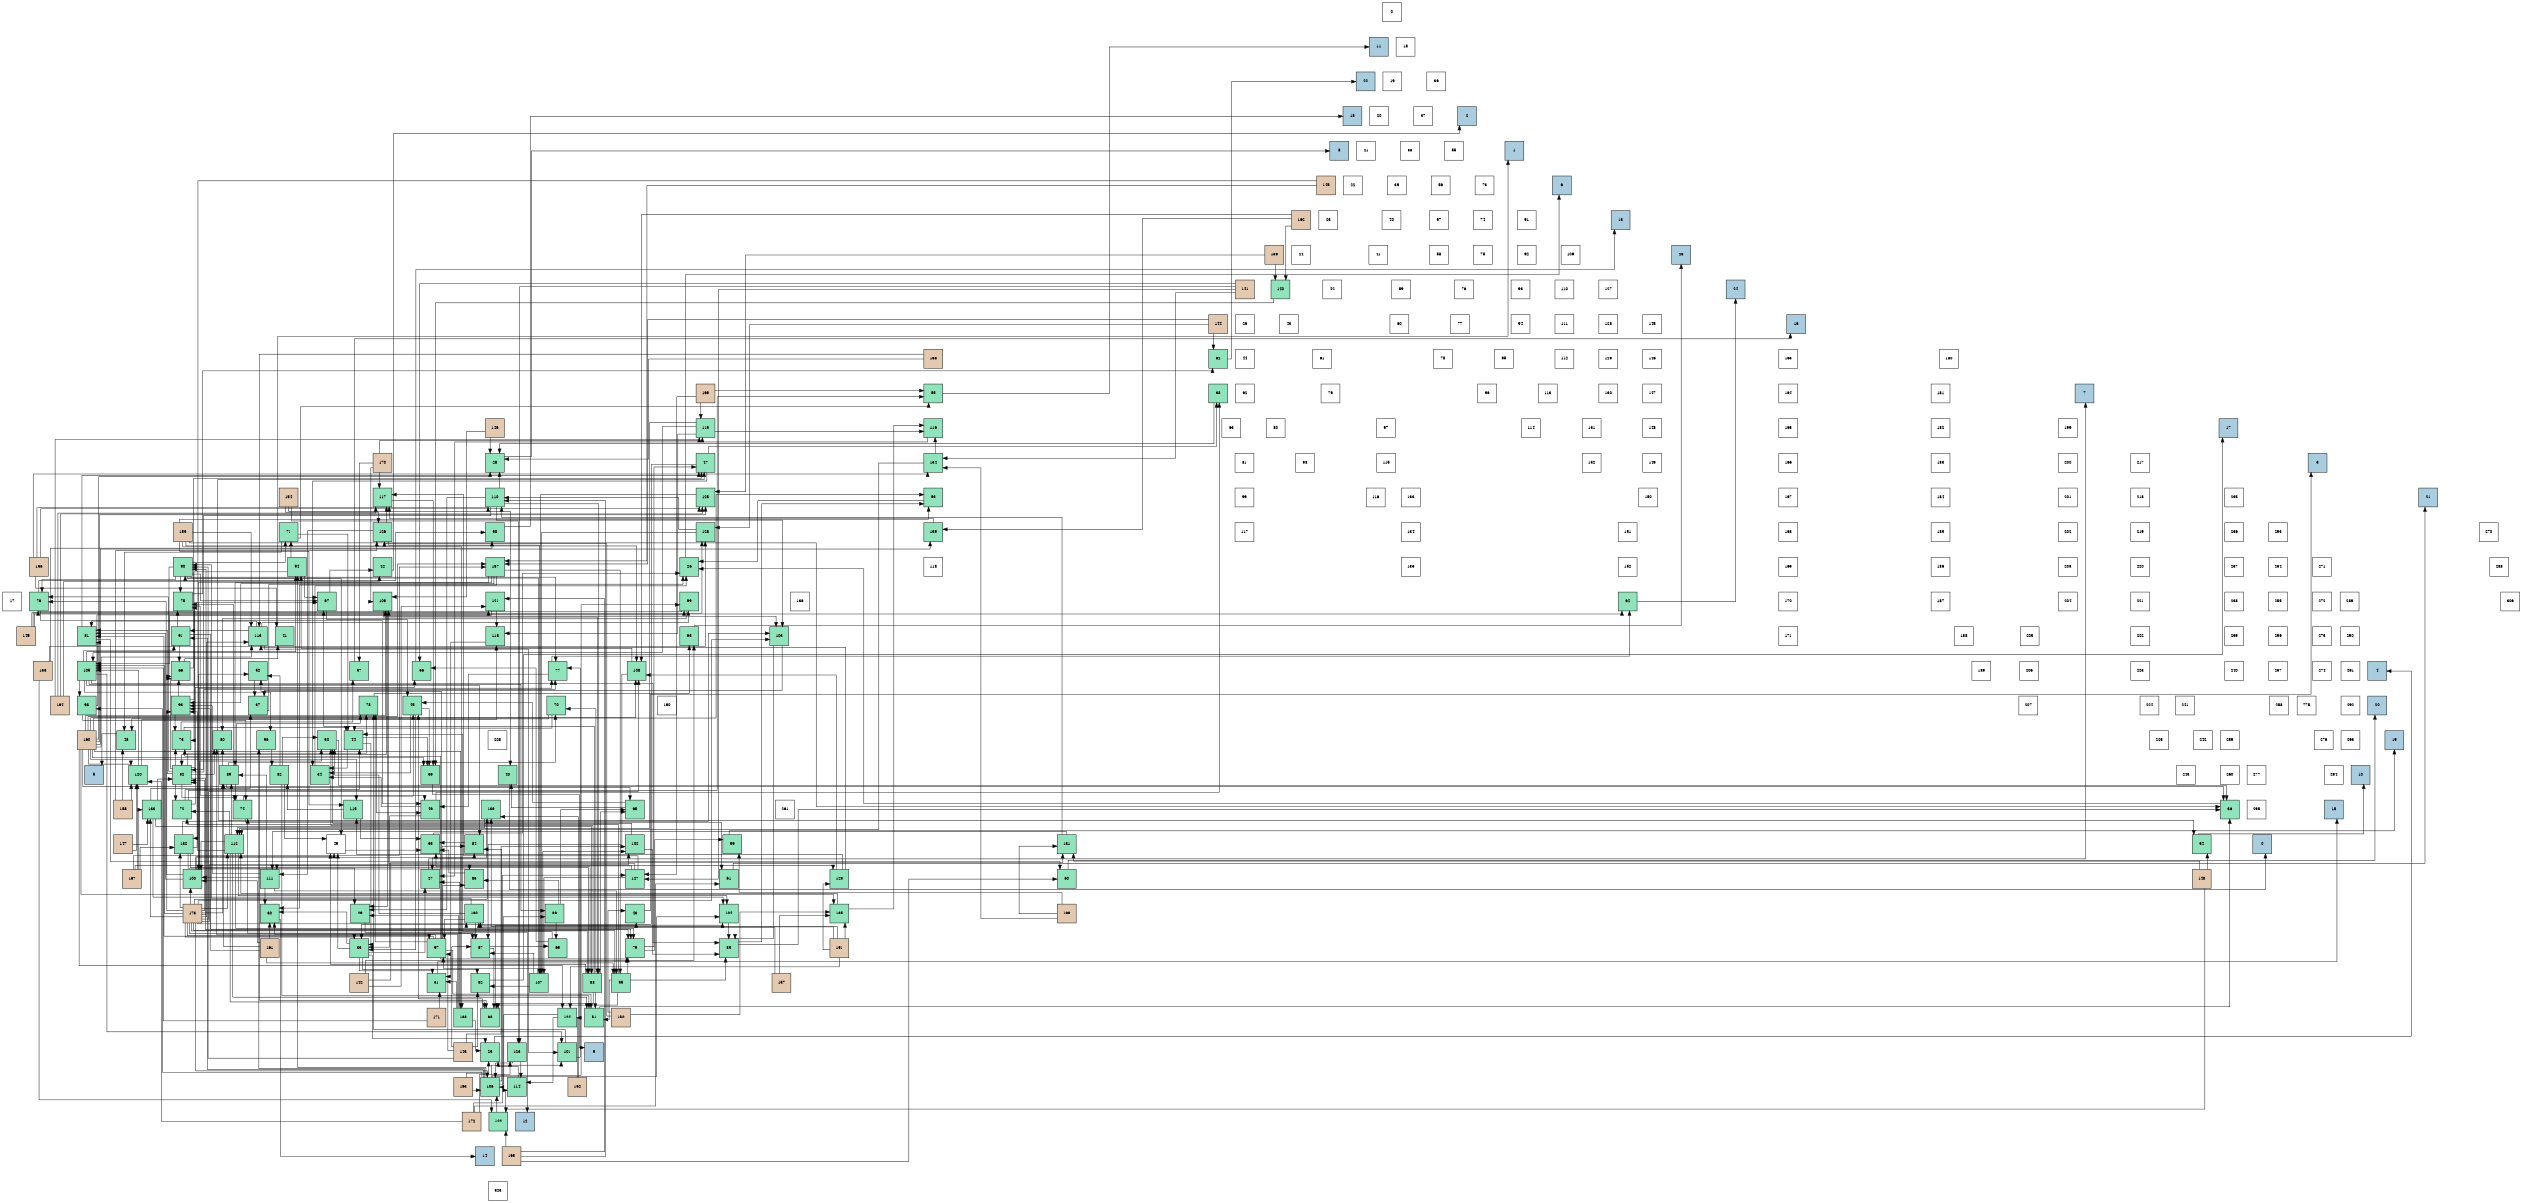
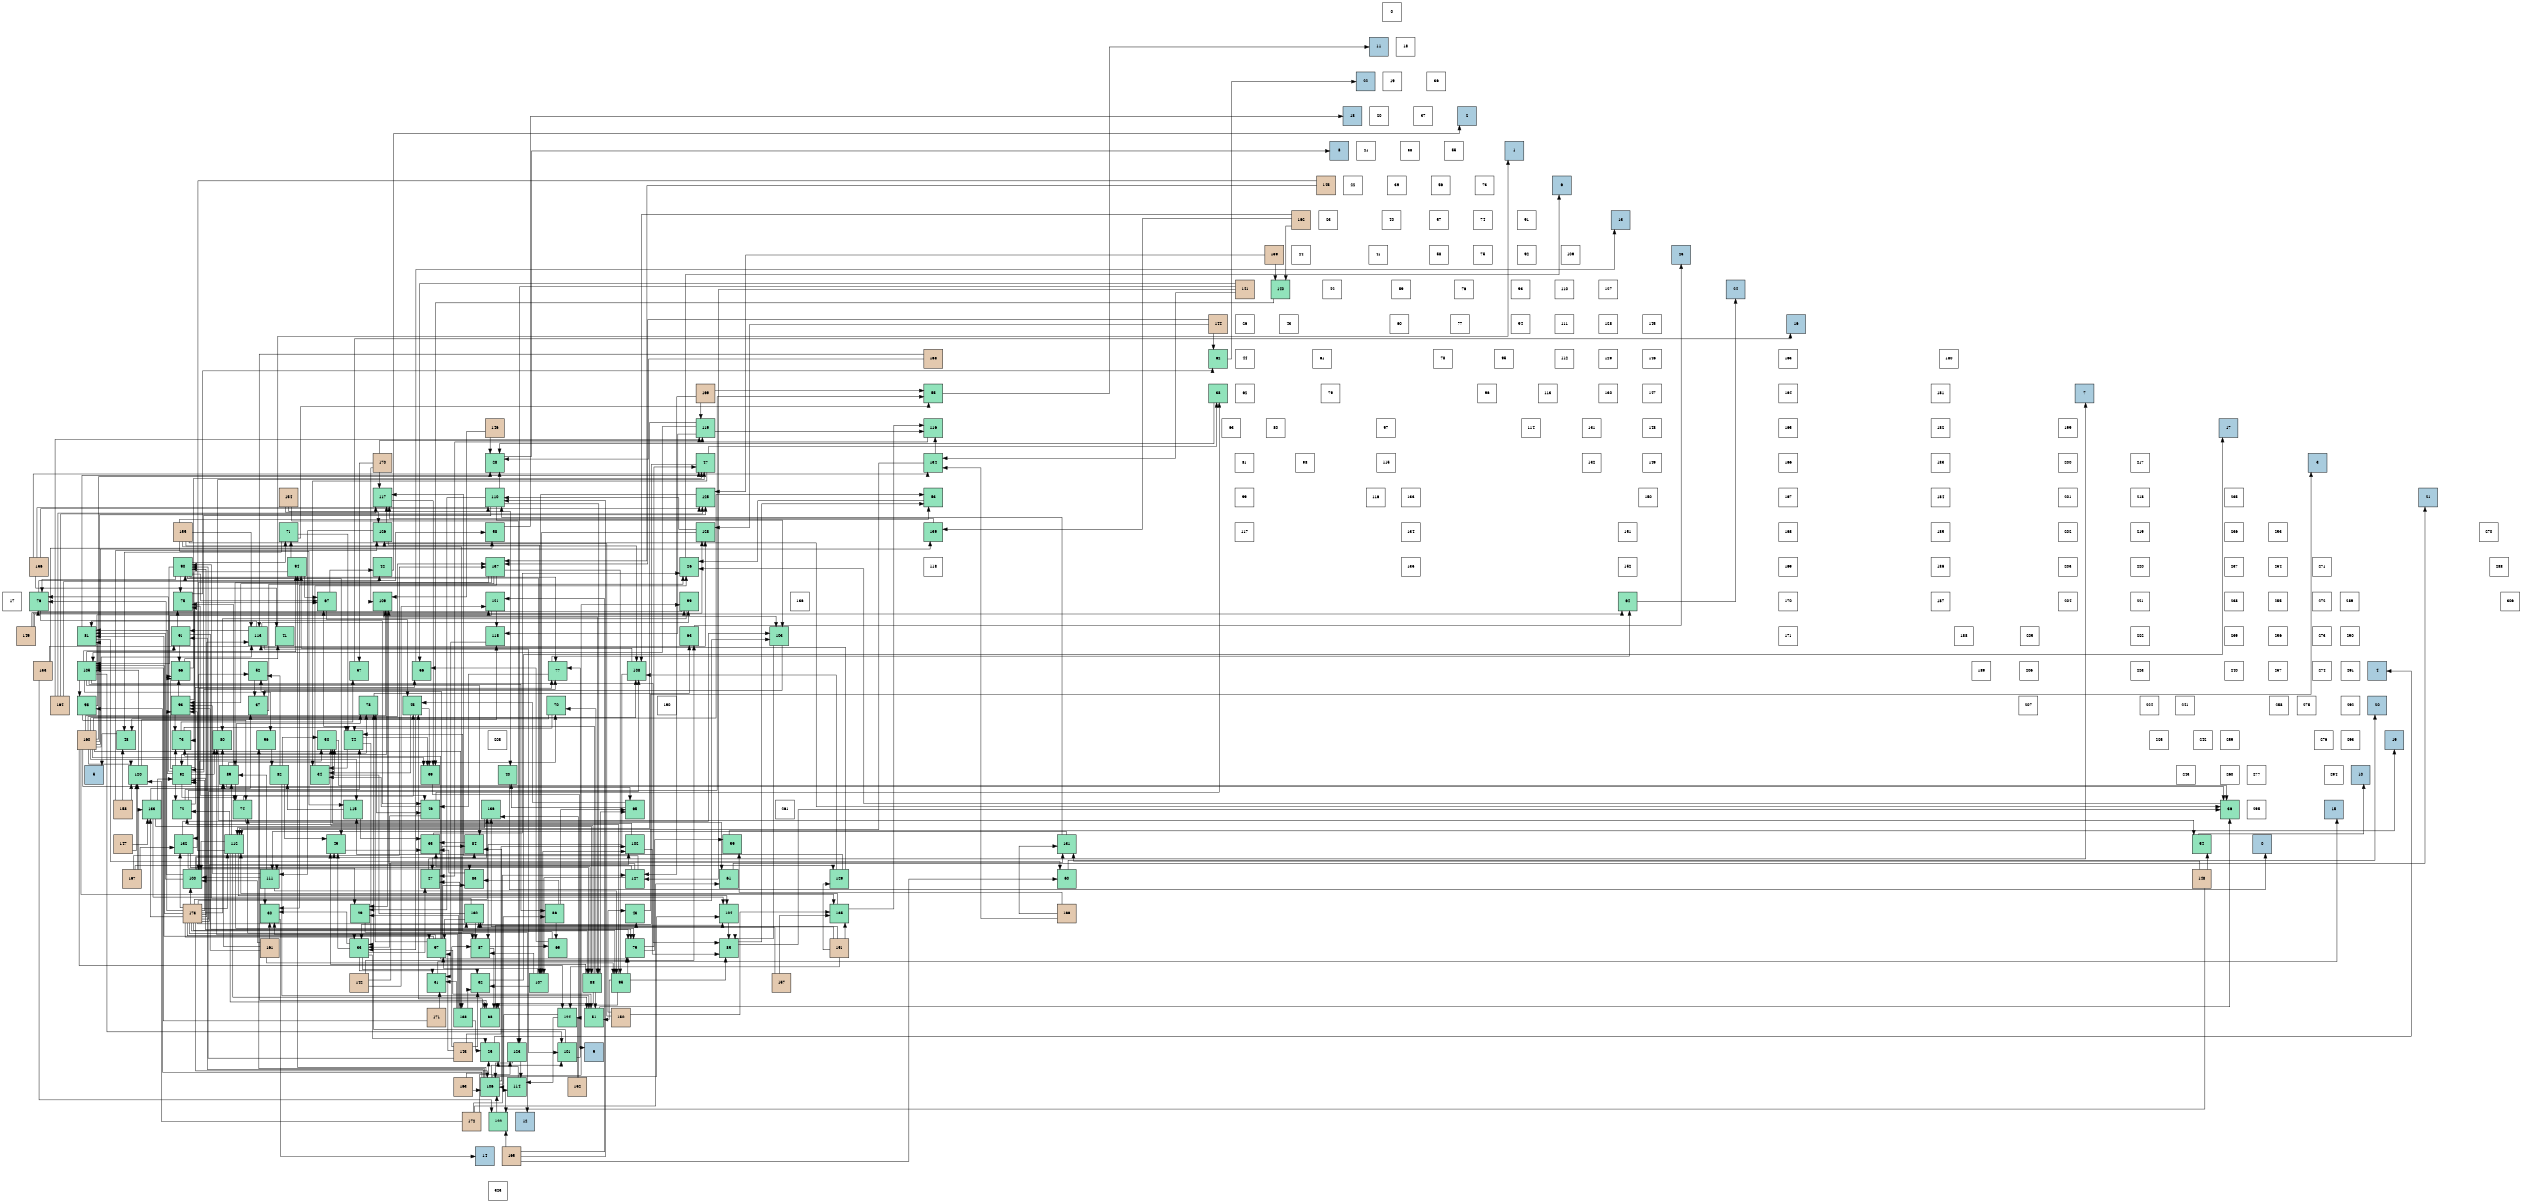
(2307, 706) -> (2307, 706)
(336, 844) -> (336, 844)
none -> (468, 999)
